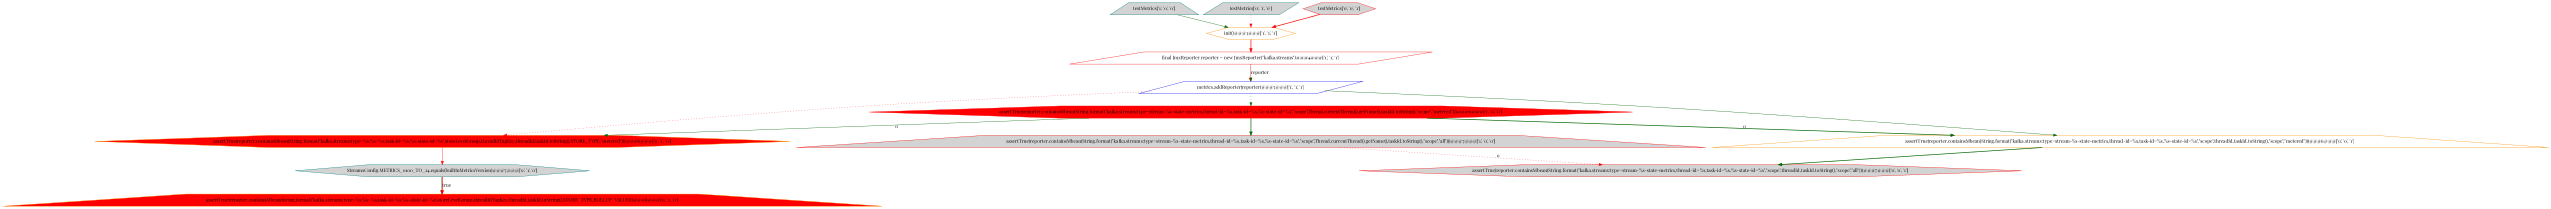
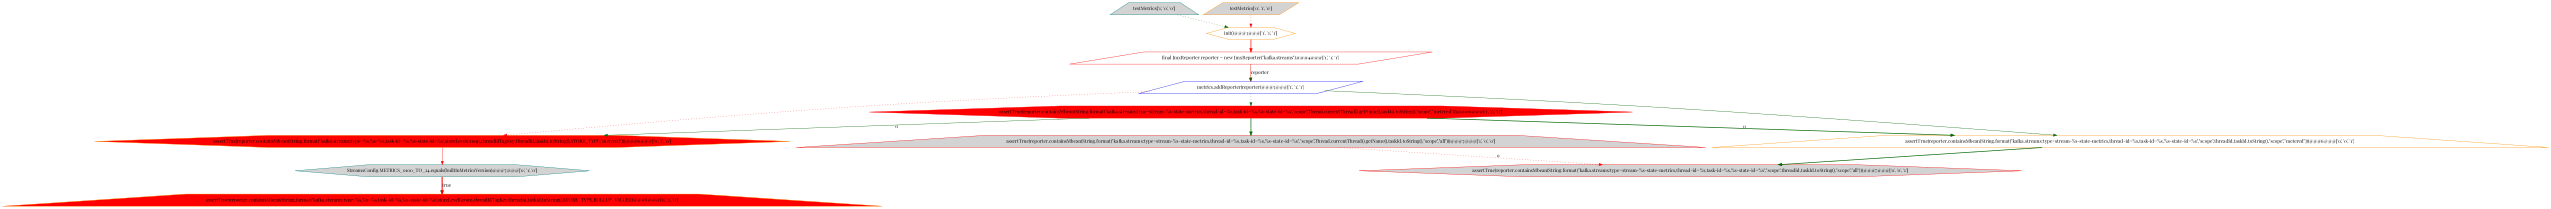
(1251, 9) -> (1251, 9)
(1339, 9) -> none
(1201, 21) -> (1201, 21)
